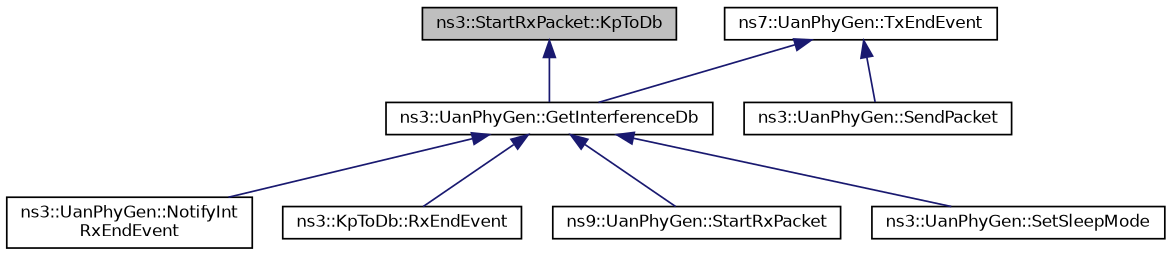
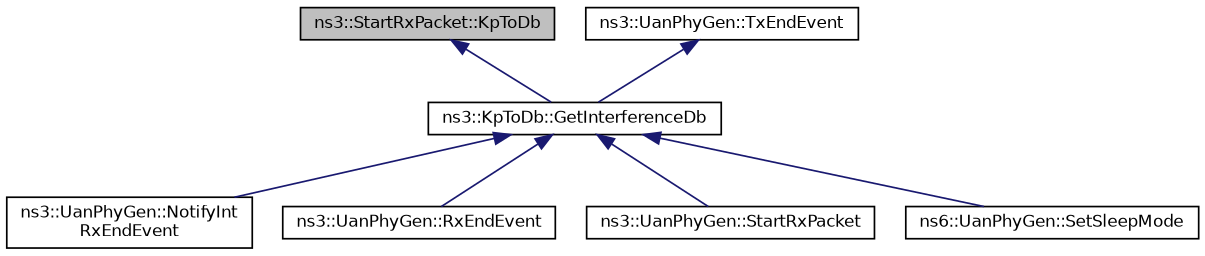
(861, 24) -> (722, 24)
(549, 119) -> (575, 119)
(878, 119) -> none
(402, 223) -> (419, 223)
(697, 223) -> (731, 223)
(1018, 223) -> (1052, 223)
